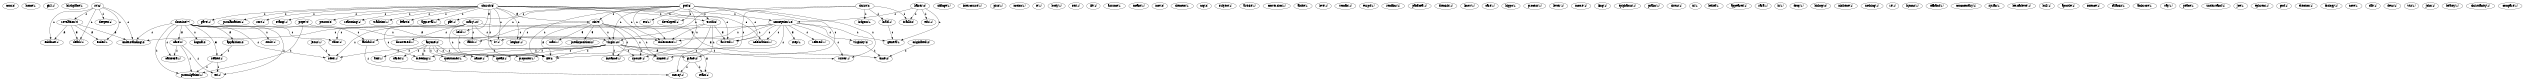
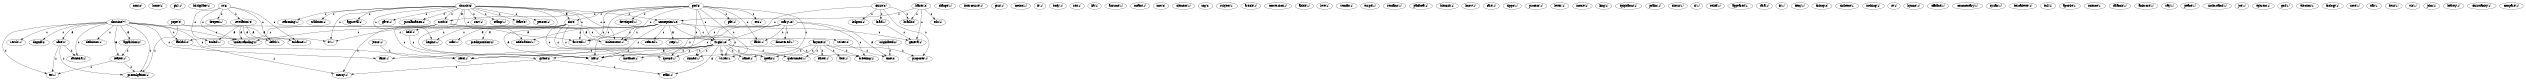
(326, 22) -> (544, 22)
(389, 26) -> (554, 51)
none -> (94, 43)
(861, 43) -> (843, 43)
